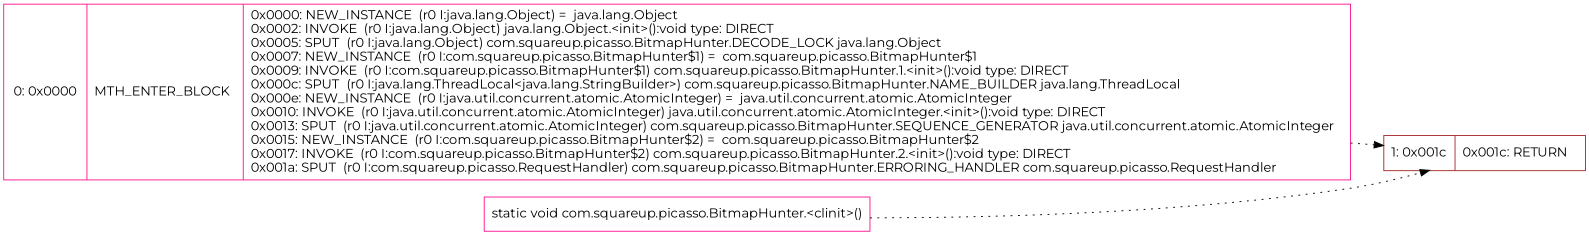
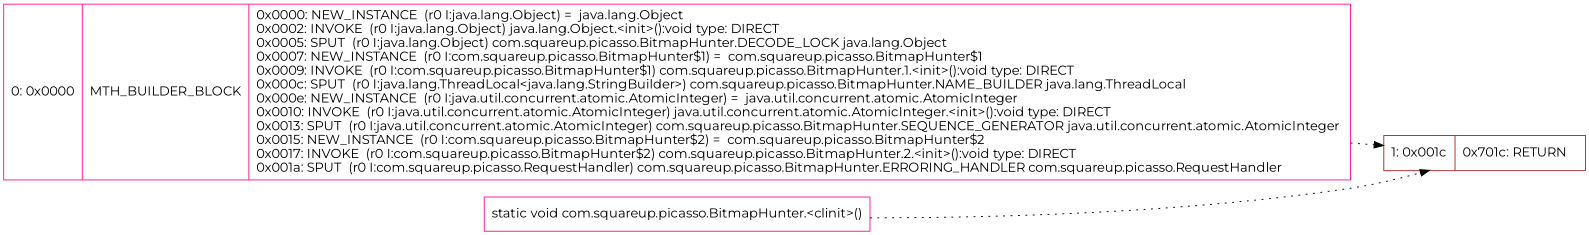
(162, 92) -> (166, 92)
(1520, 153) -> (1520, 153)
